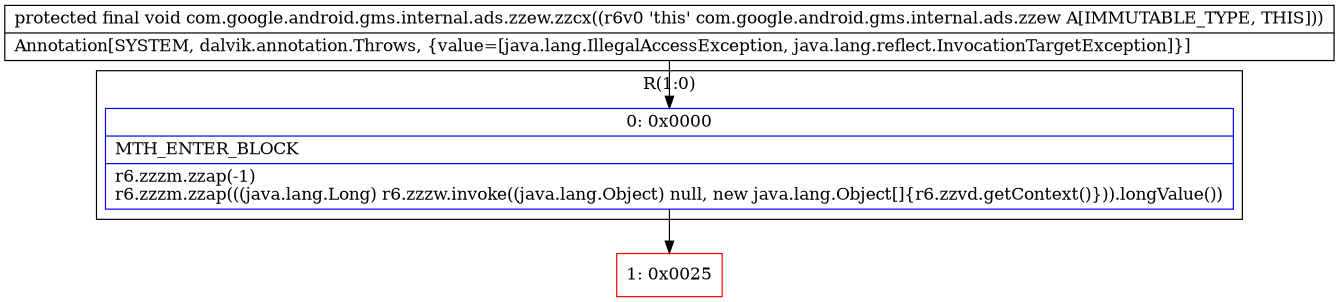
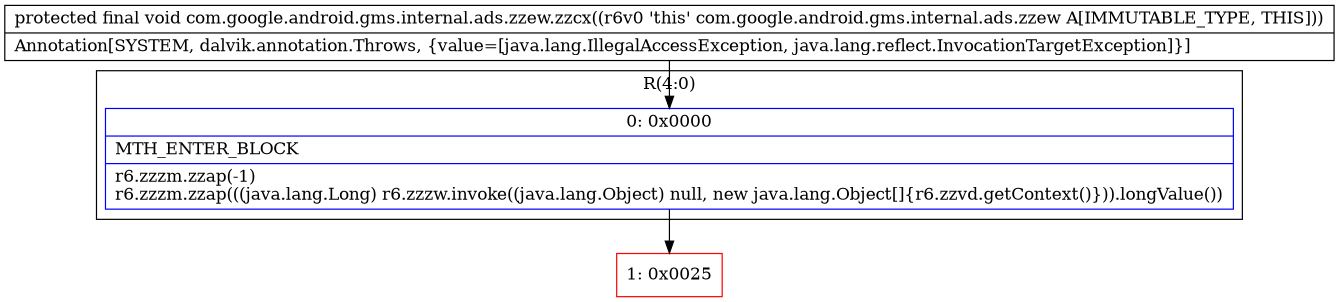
(669, 85) -> (669, 85)
